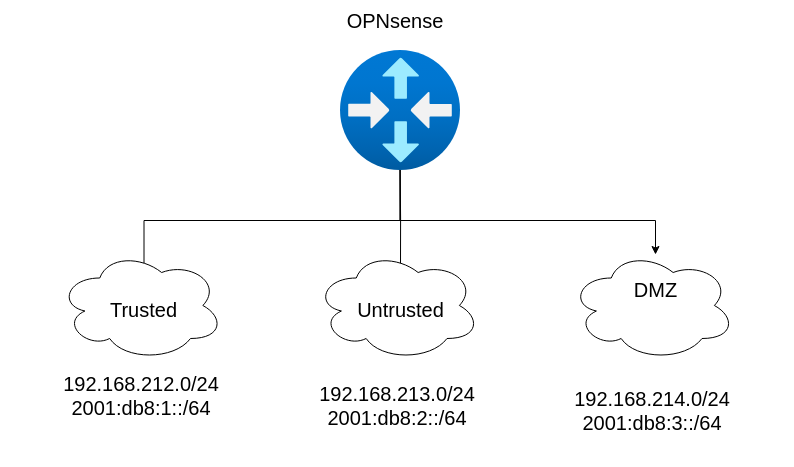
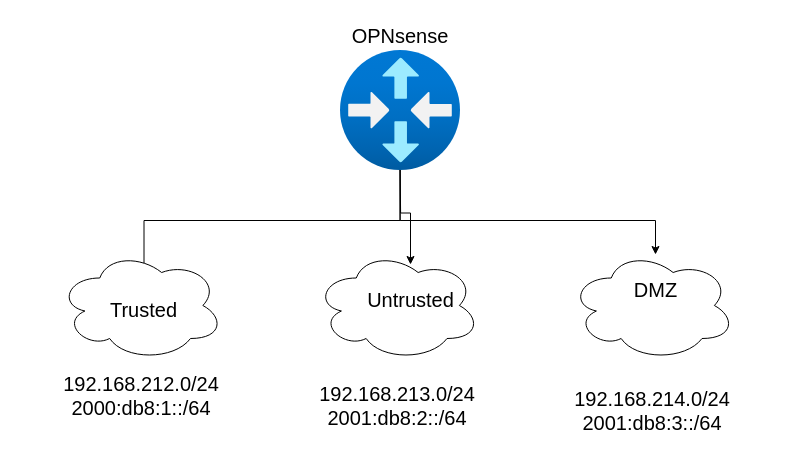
(396, 21) -> (401, 36)
(401, 310) -> (411, 300)
(142, 396) -> (142, 396)
